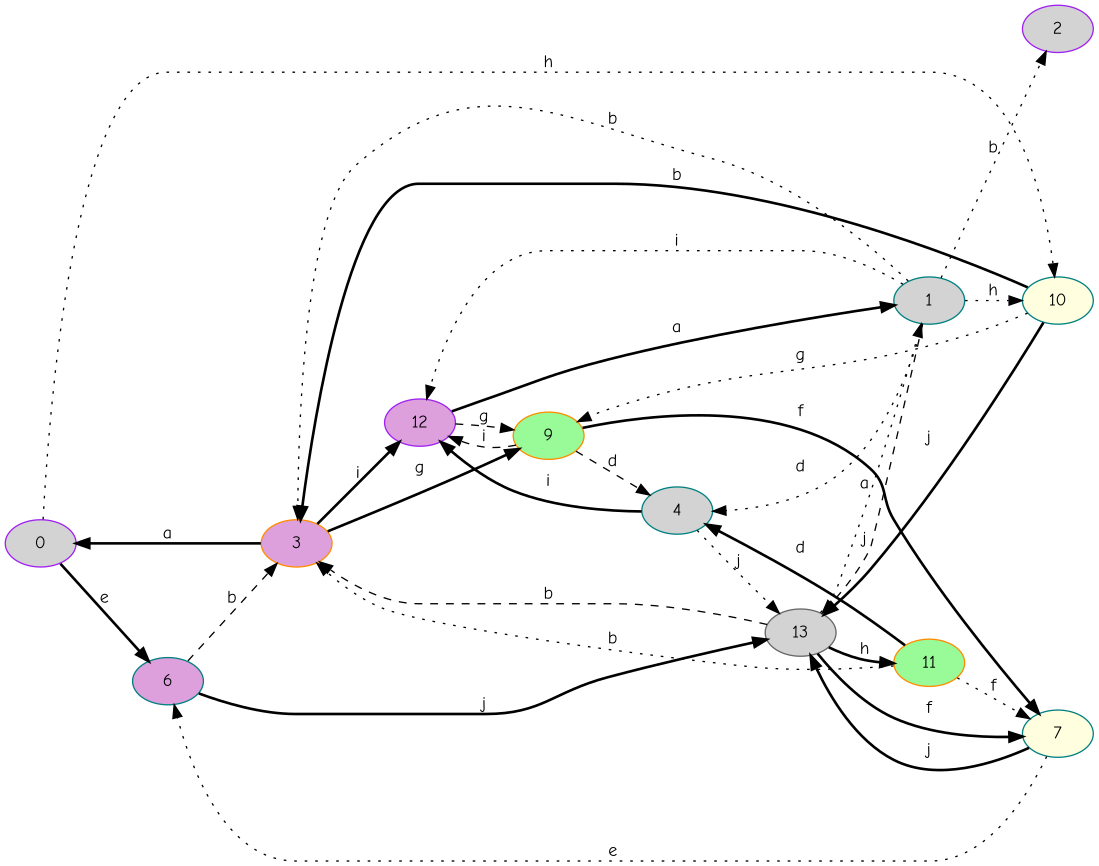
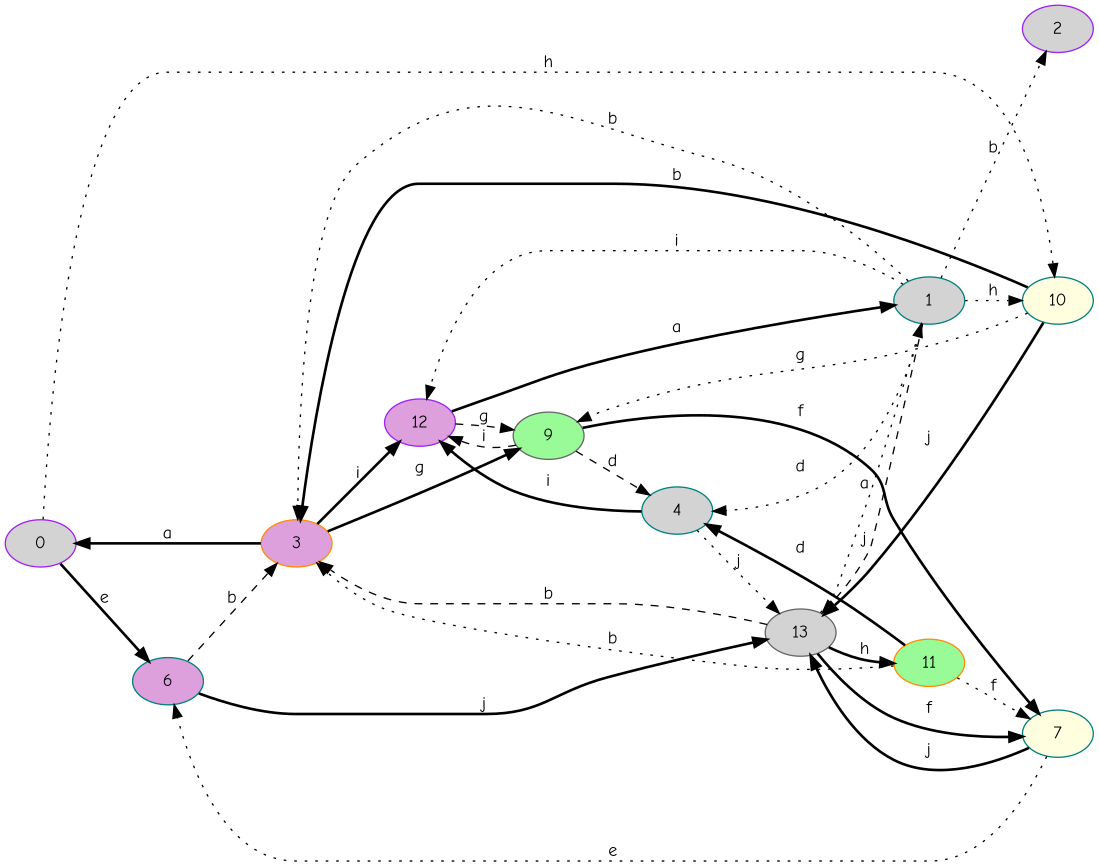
(549, 436) -> (549, 436)
